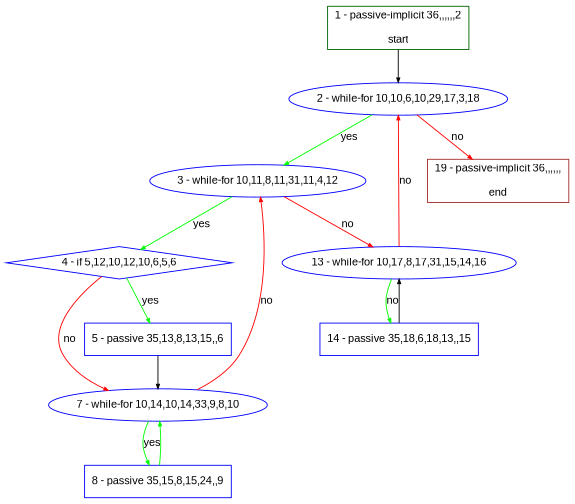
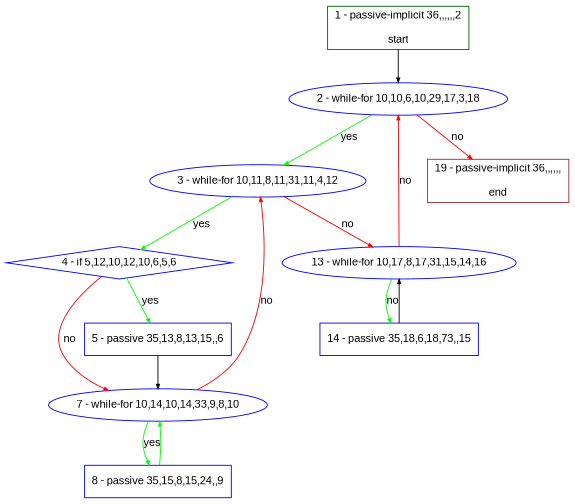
(399, 339) -> (399, 339)
